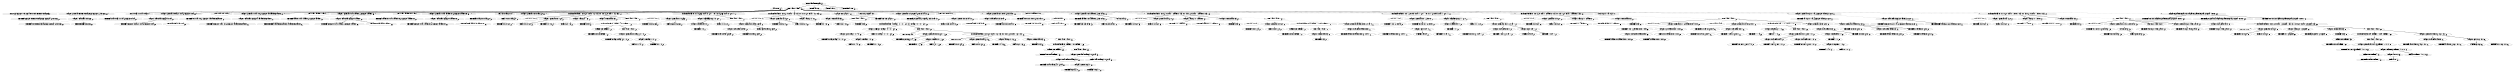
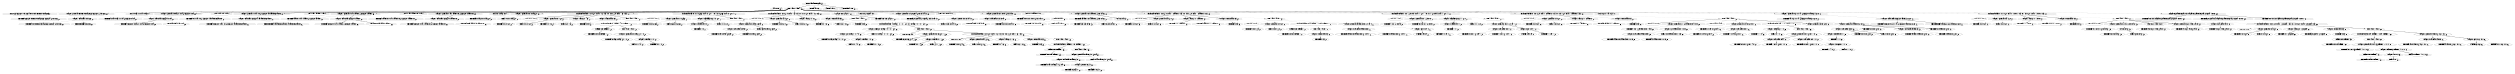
none -> (1888, 34)
